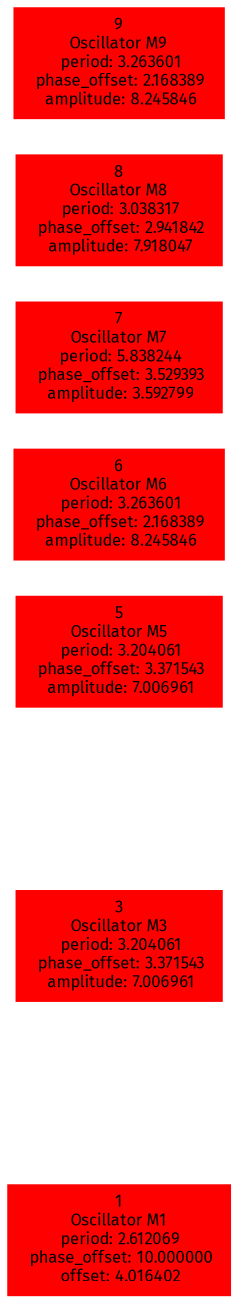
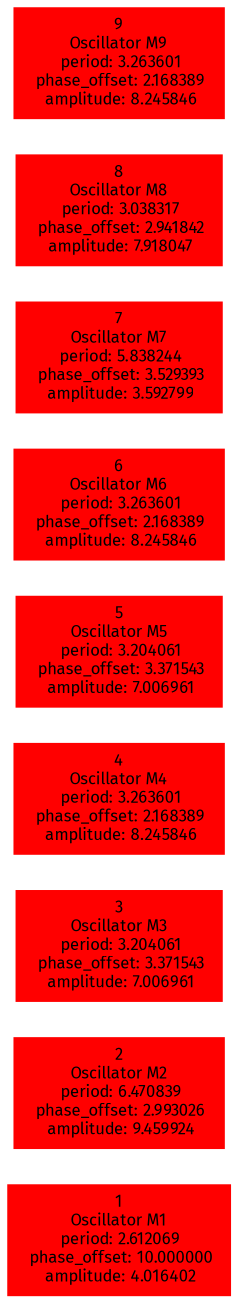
none -> (119, 799)
none -> (119, 1093)
(119, 1276) -> (119, 1276)
